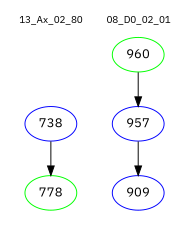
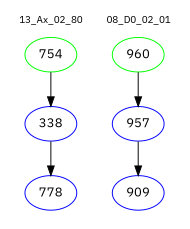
none -> (51, 55)
(51, 124) -> (51, 124)
(51, 193) -> (51, 193)
